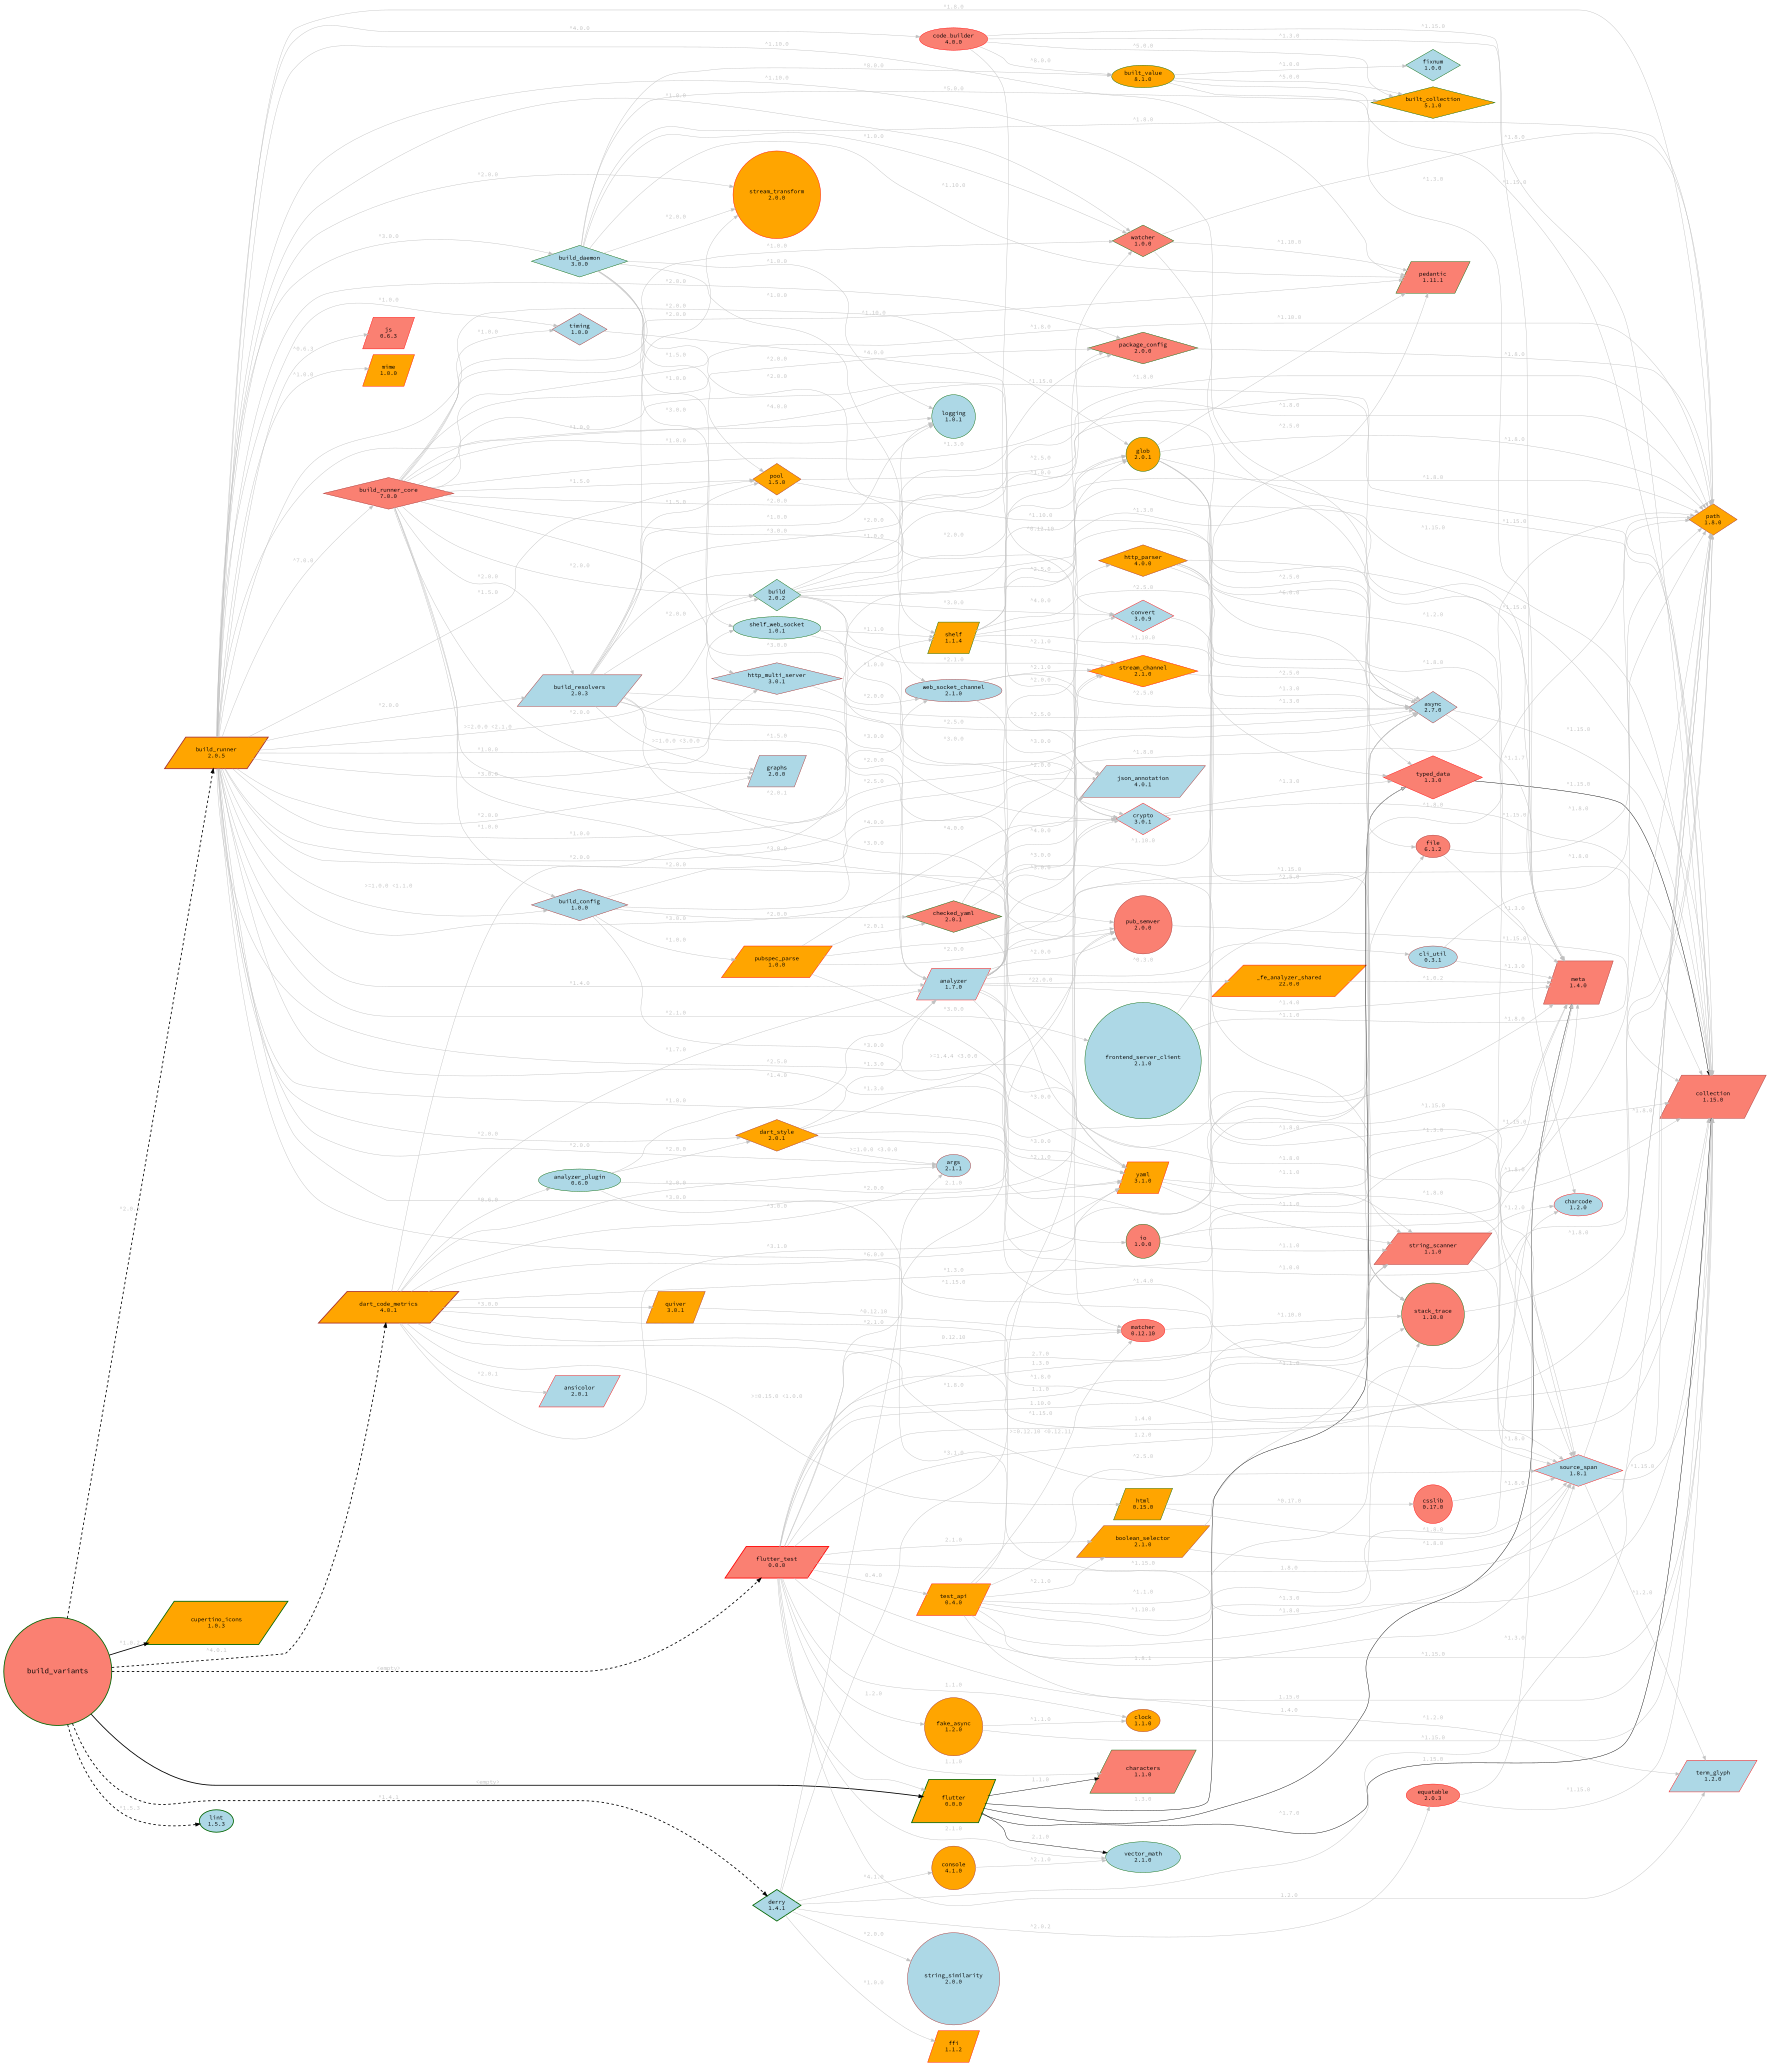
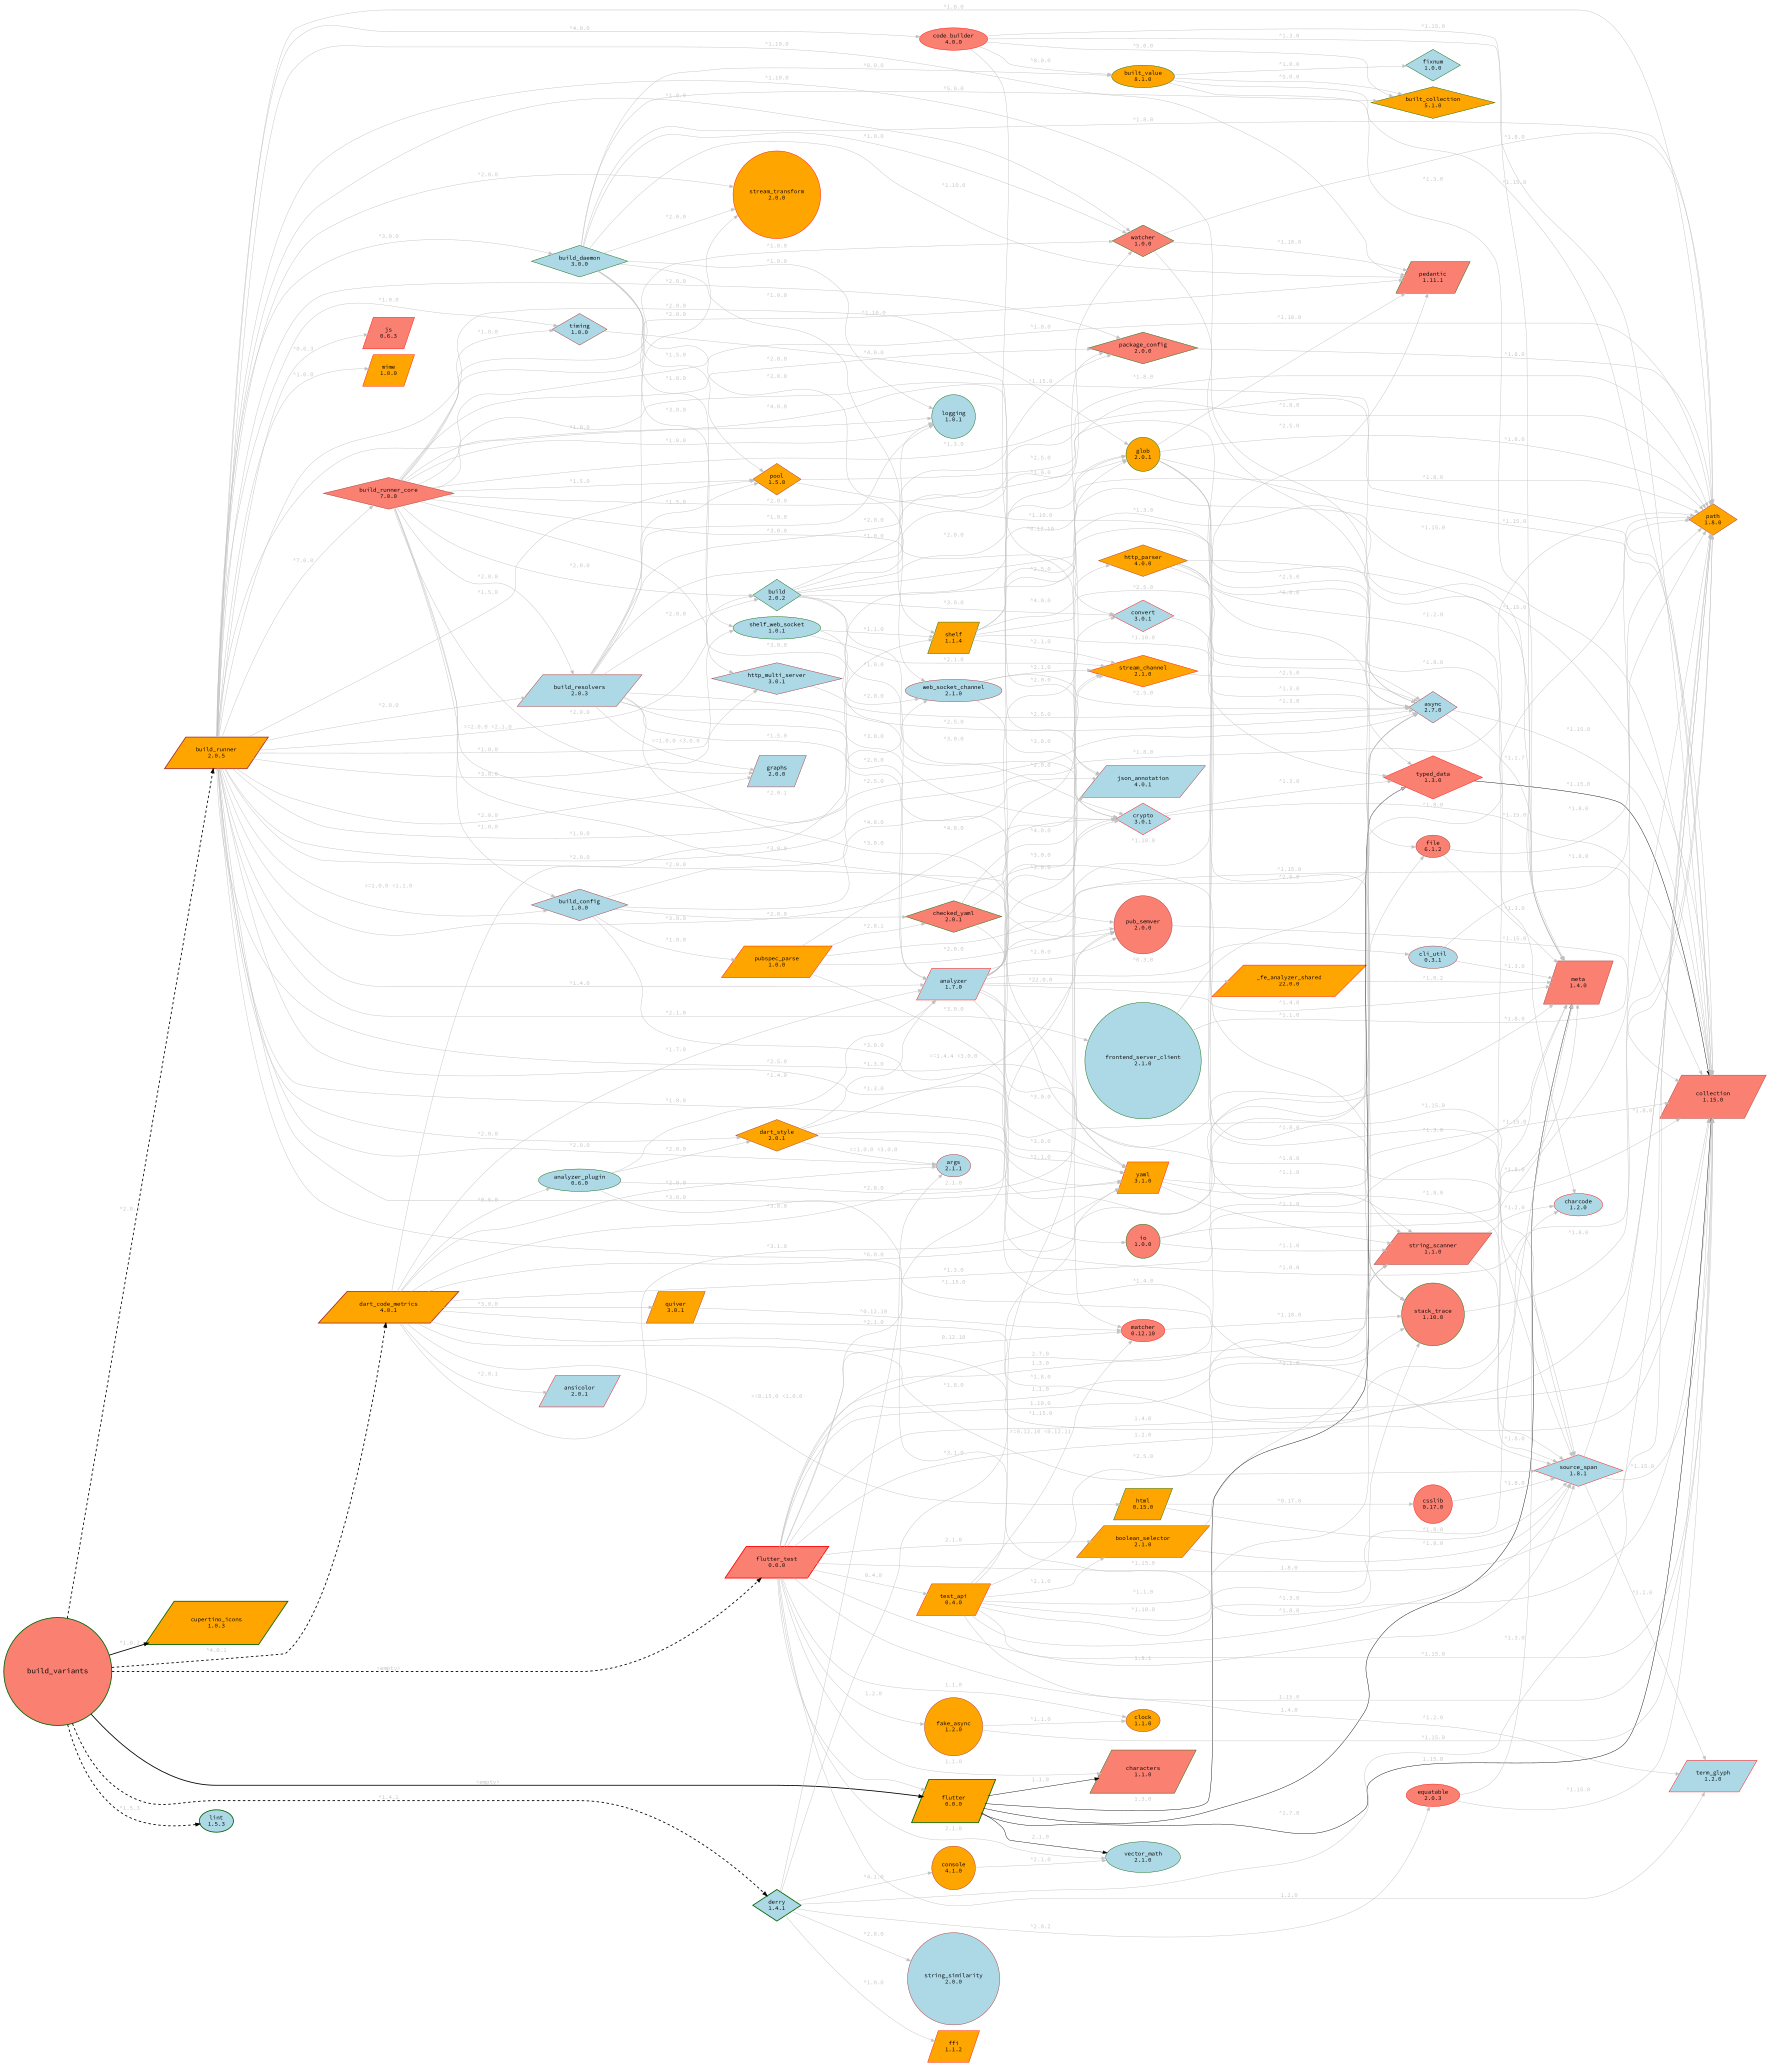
(1143, 616) -> (1143, 616)
